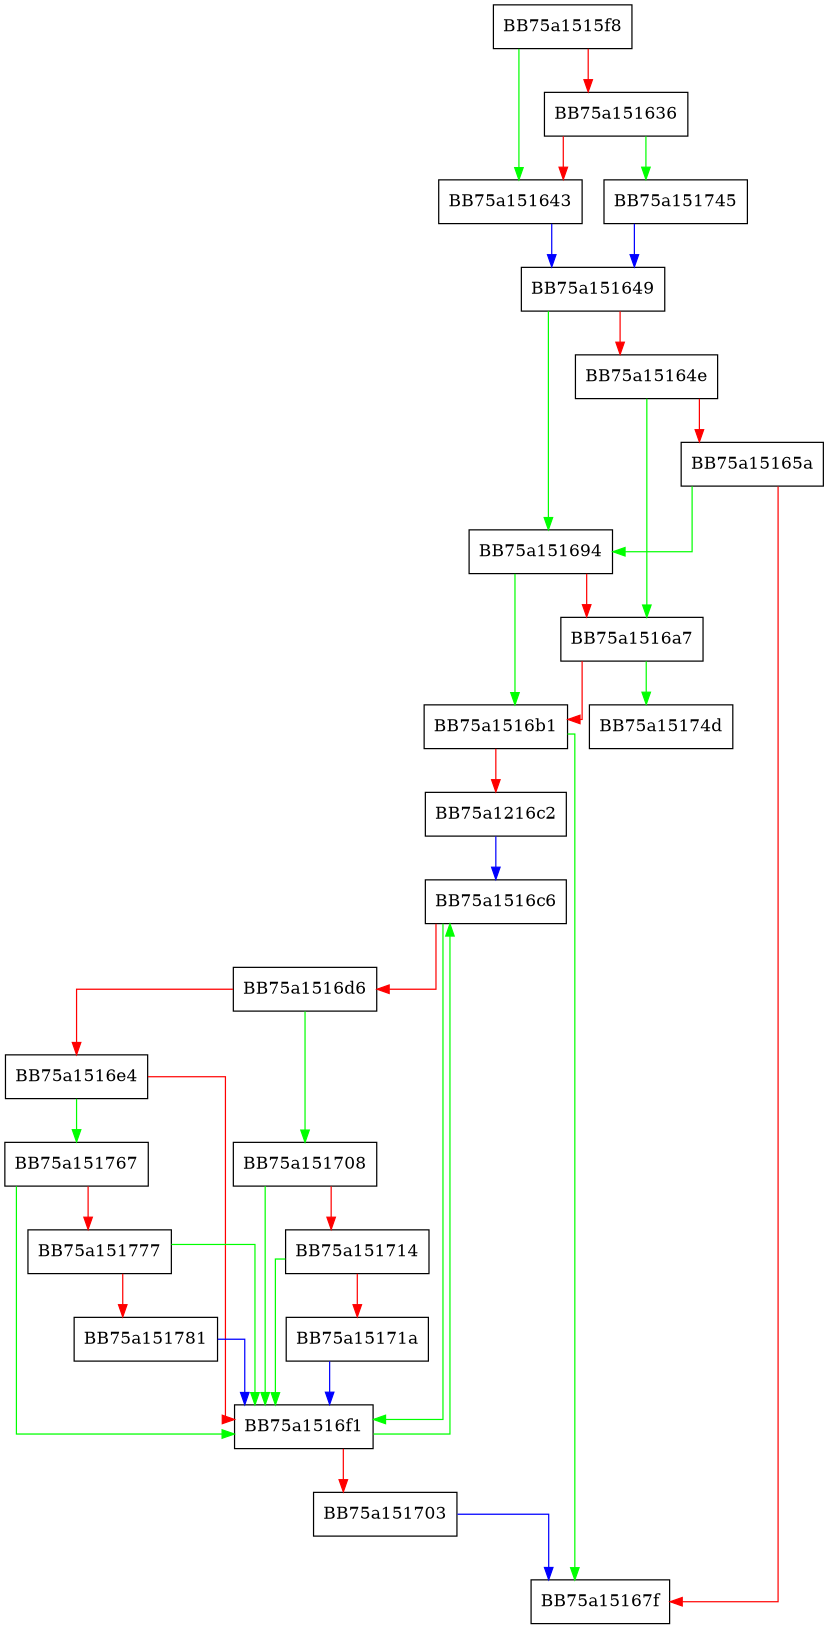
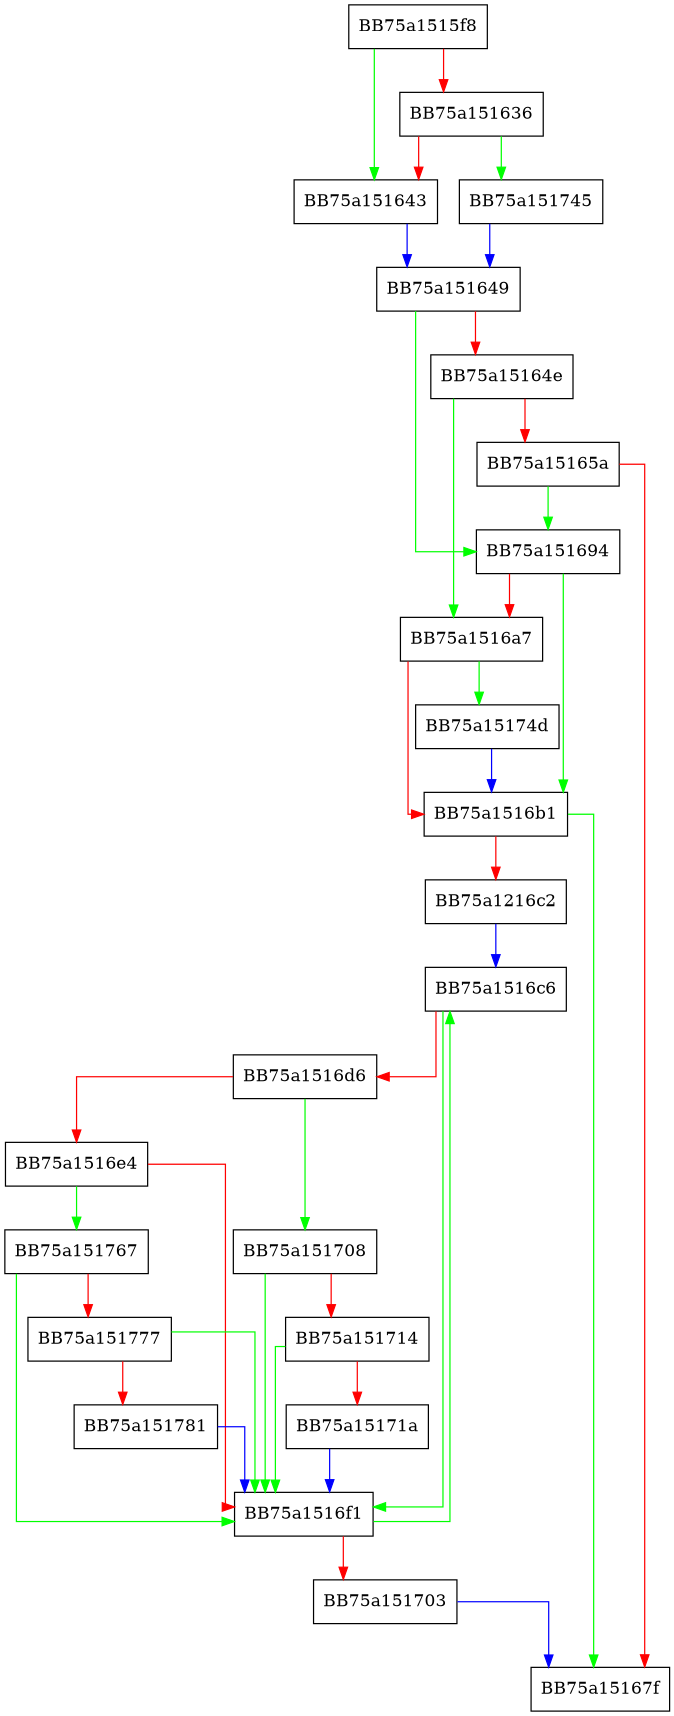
none -> (492, 764)
